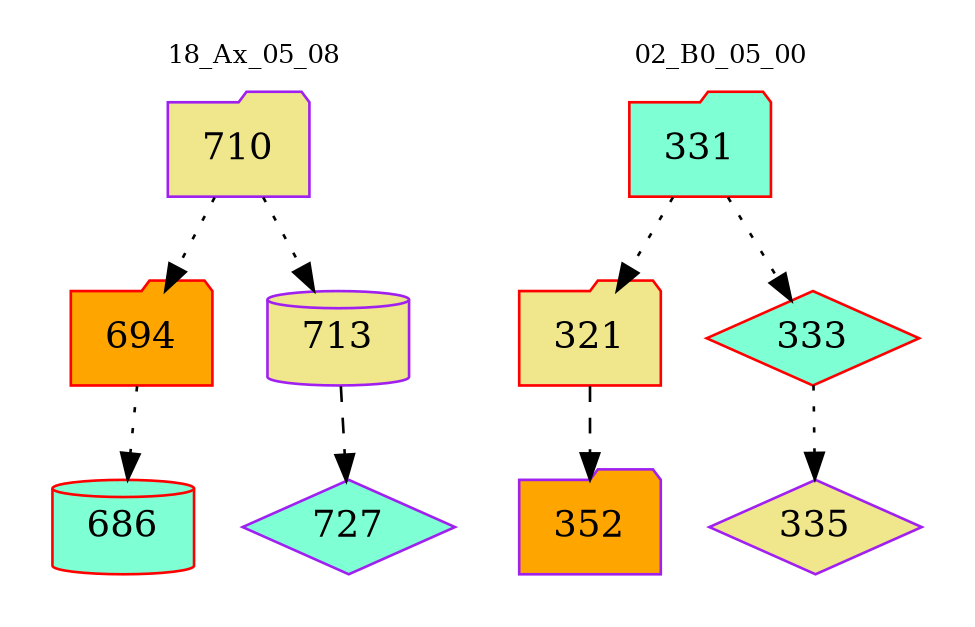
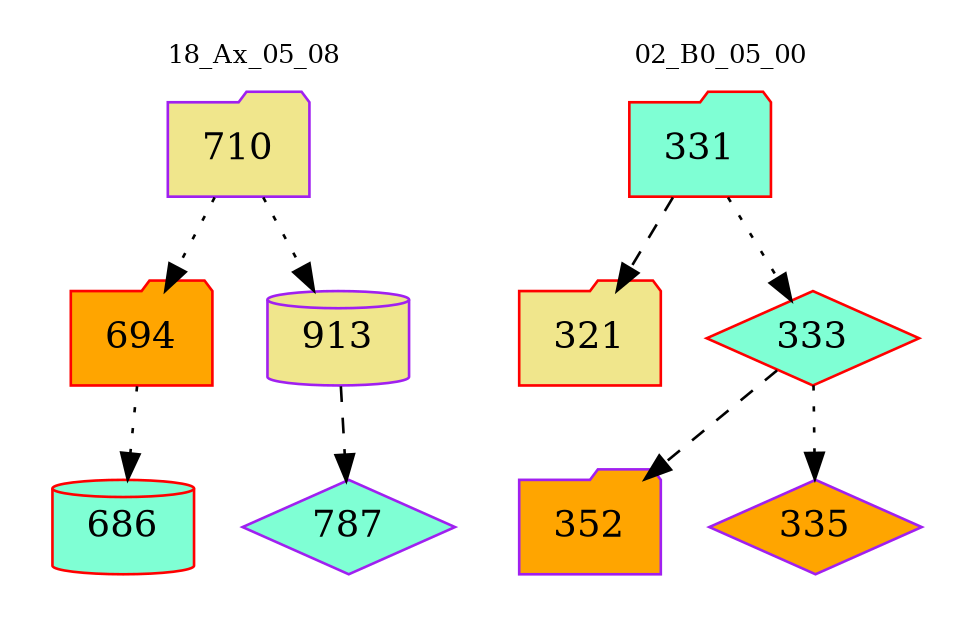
(652, 233) -> (652, 233)
(338, 338) -> (338, 338)
(590, 420) -> (722, 416)
(349, 527) -> (349, 527)
(816, 527) -> (816, 527)
